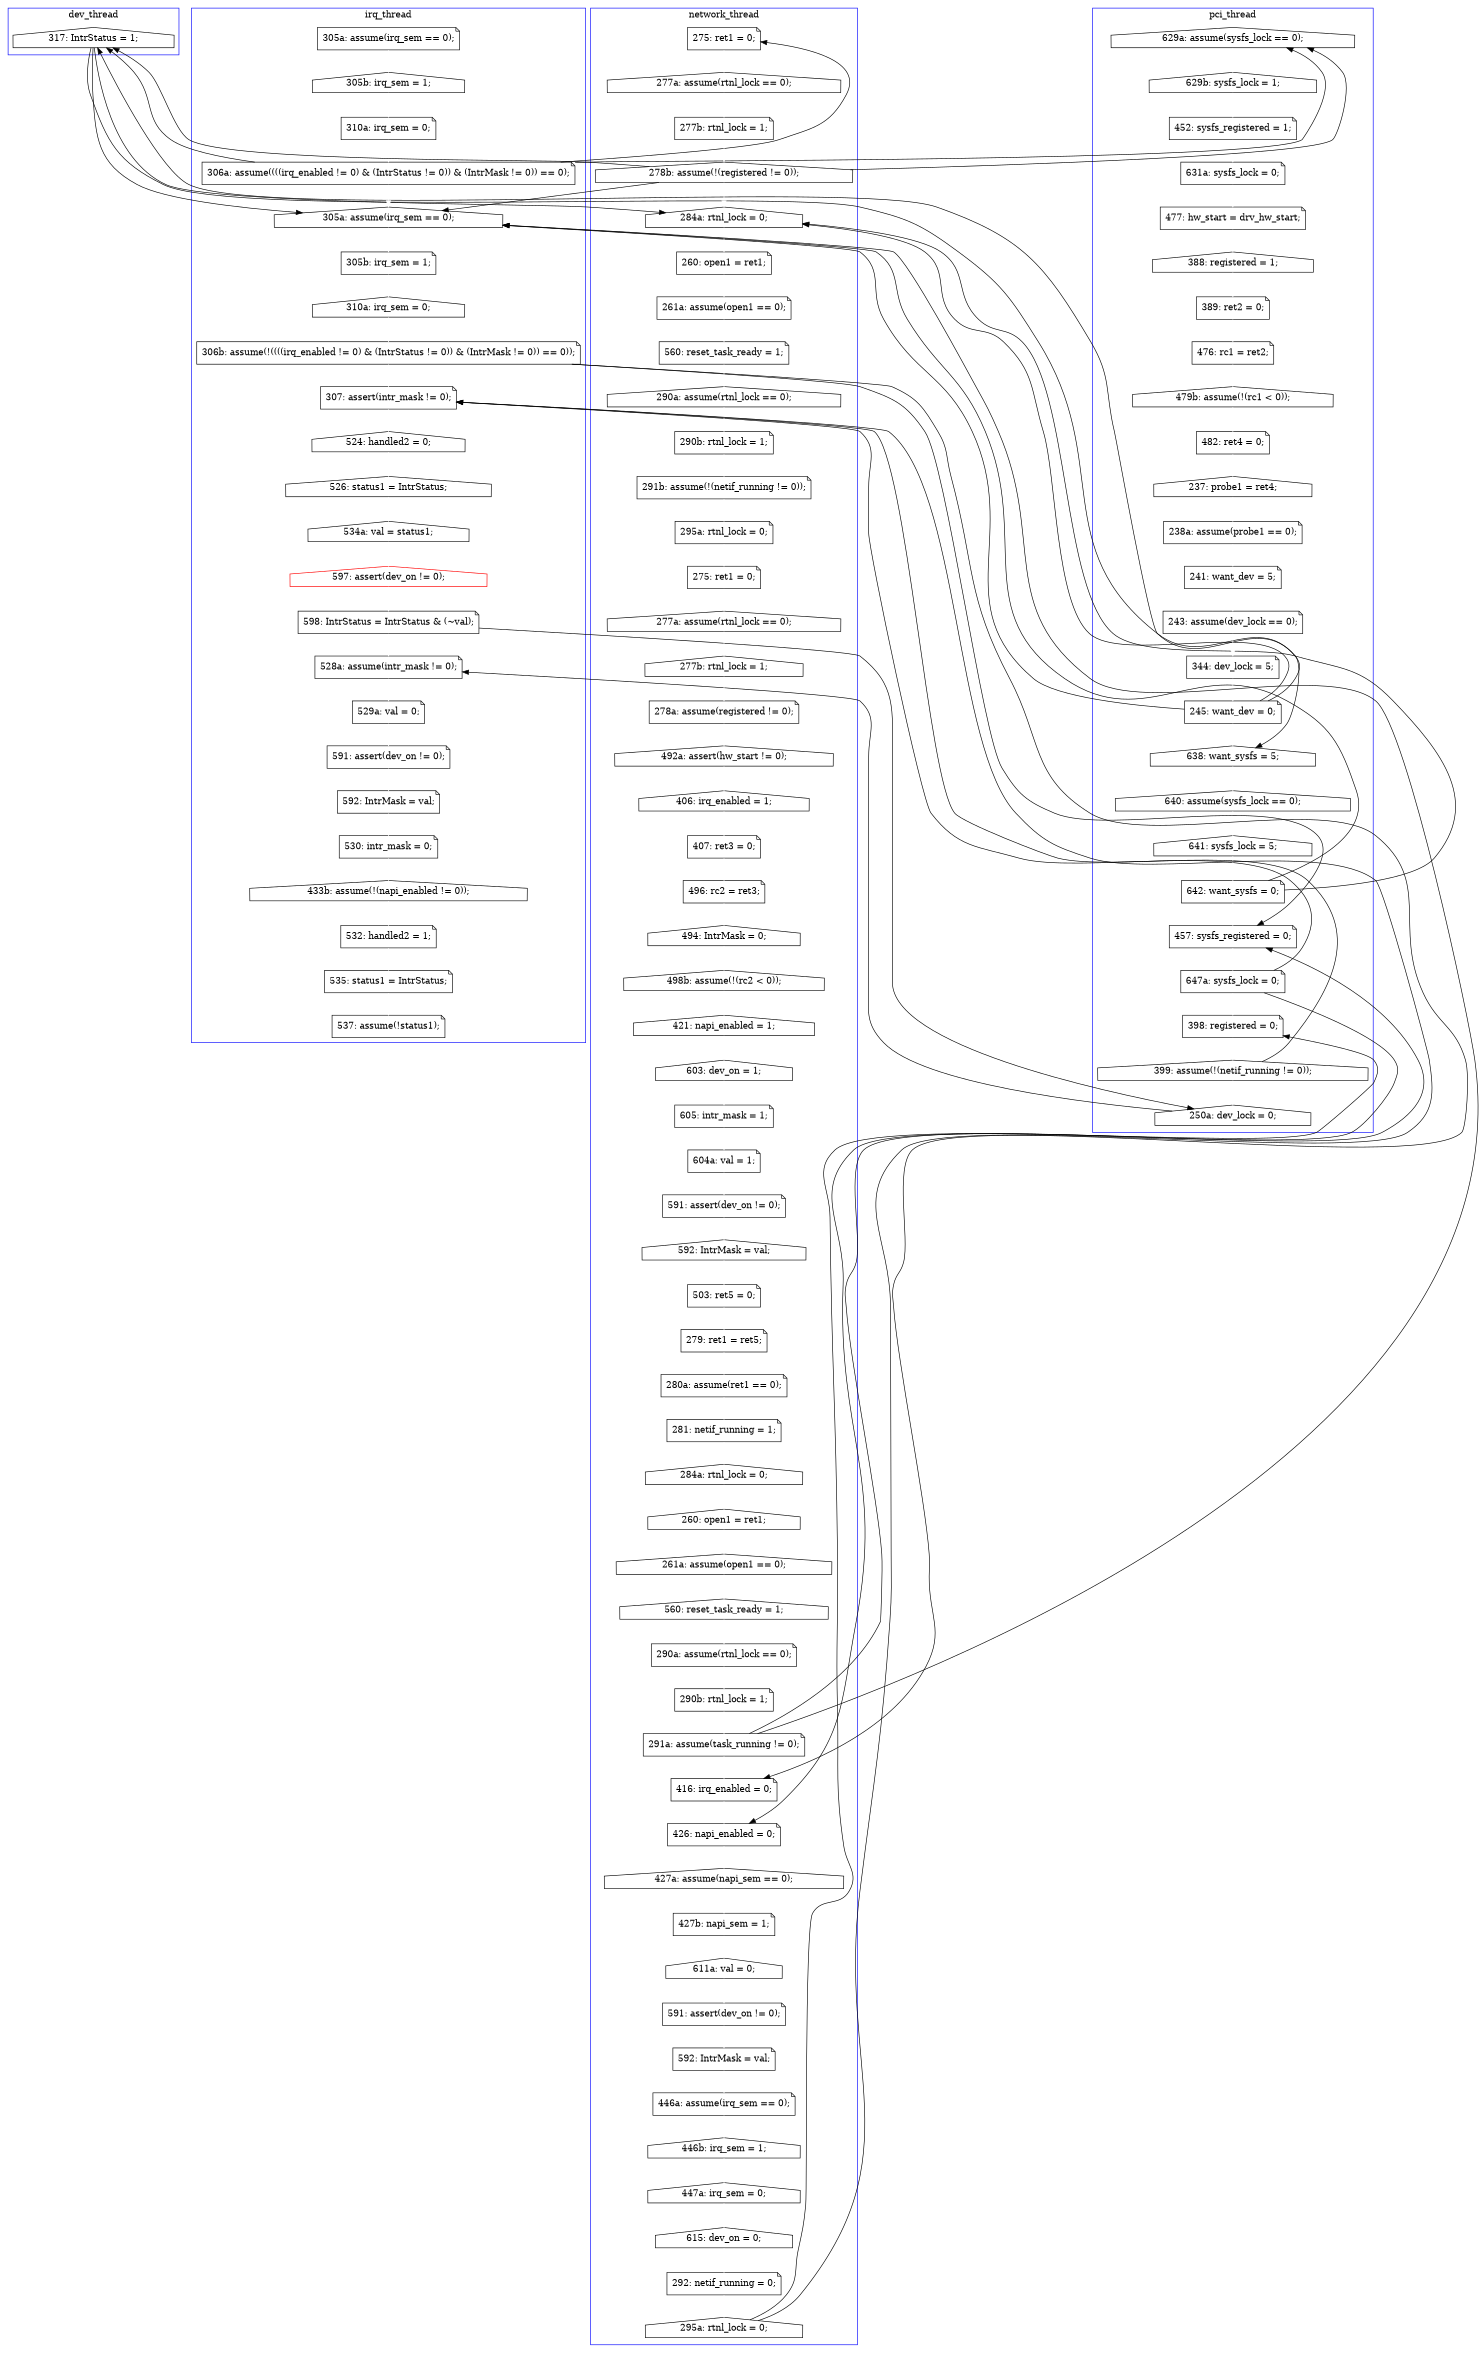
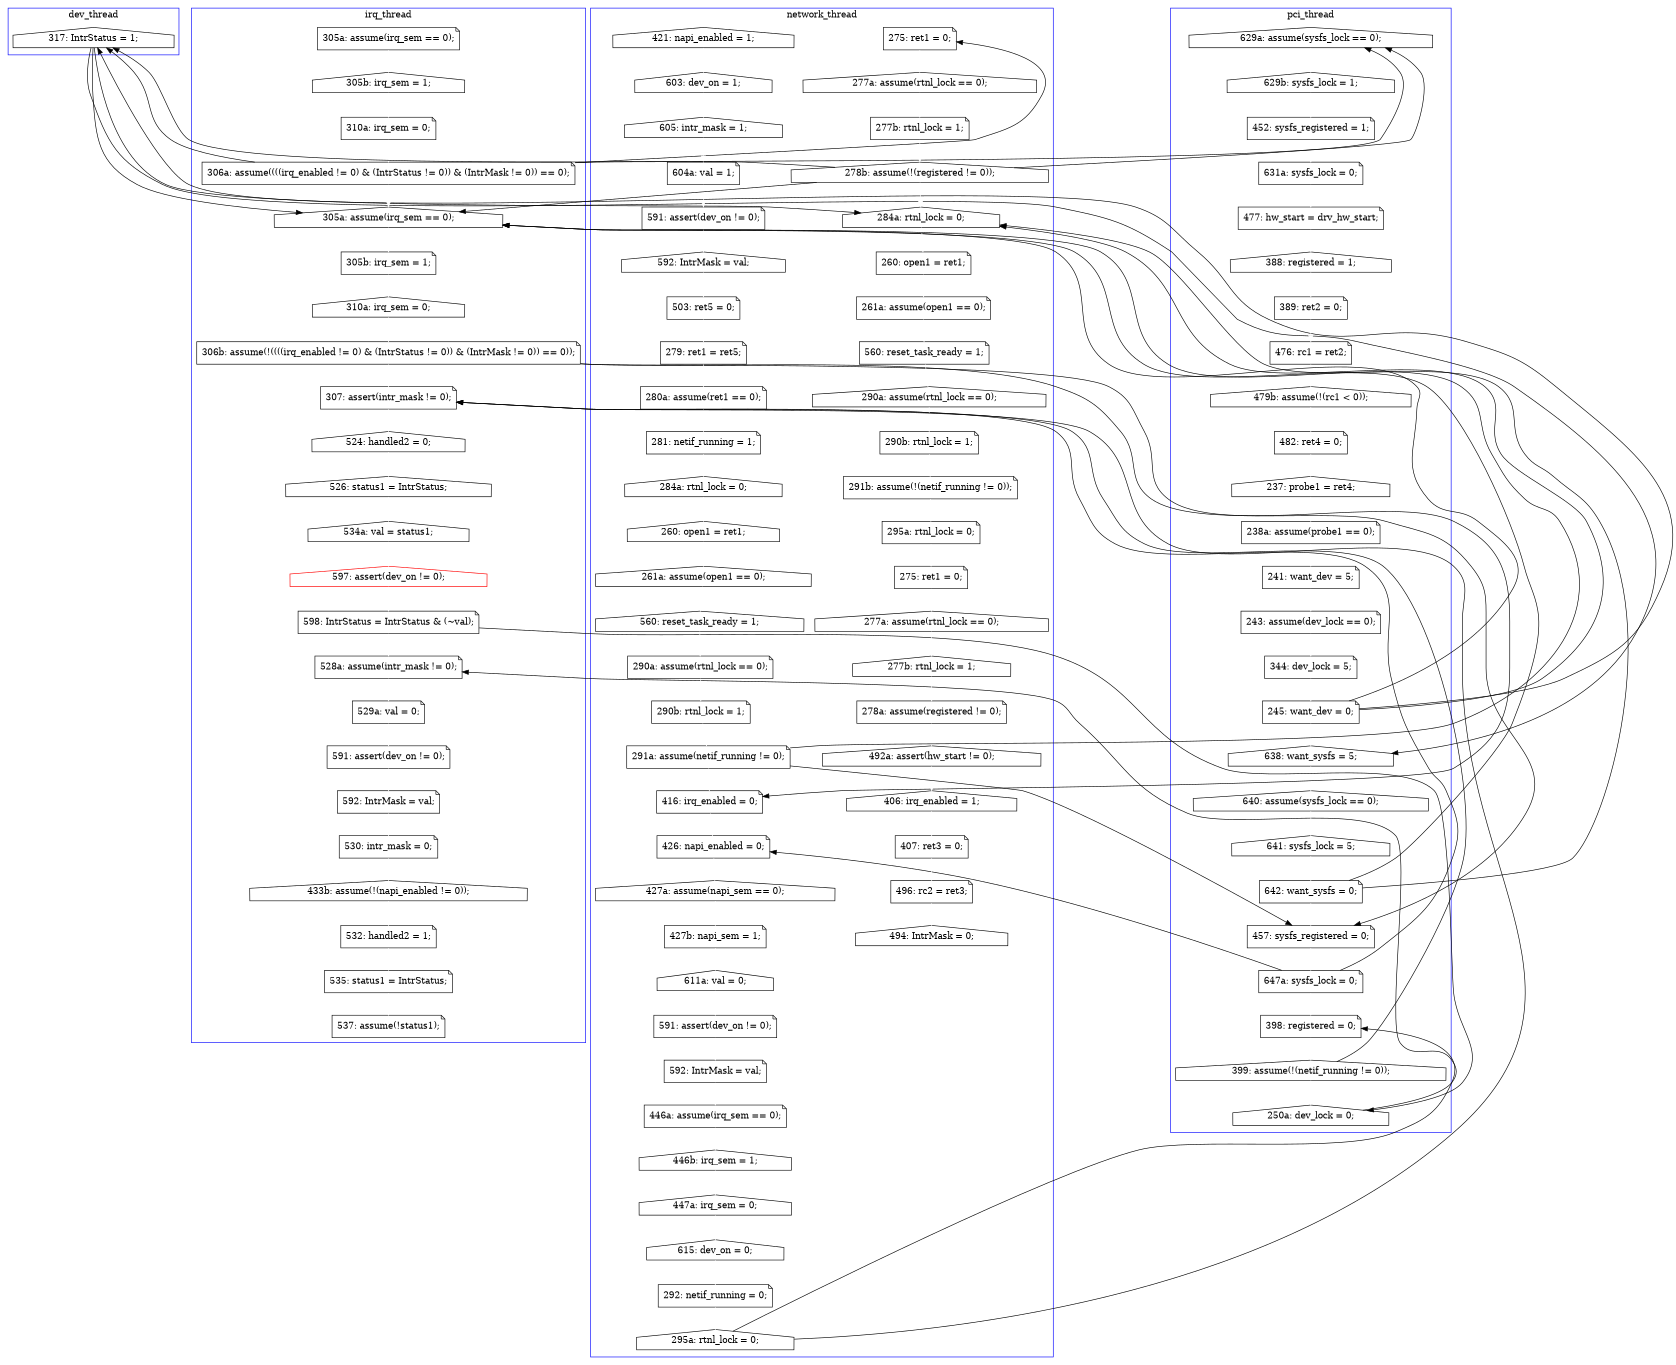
(724, 982) -> none
(724, 1116) -> (703, 128)
(724, 1745) -> (708, 757)
